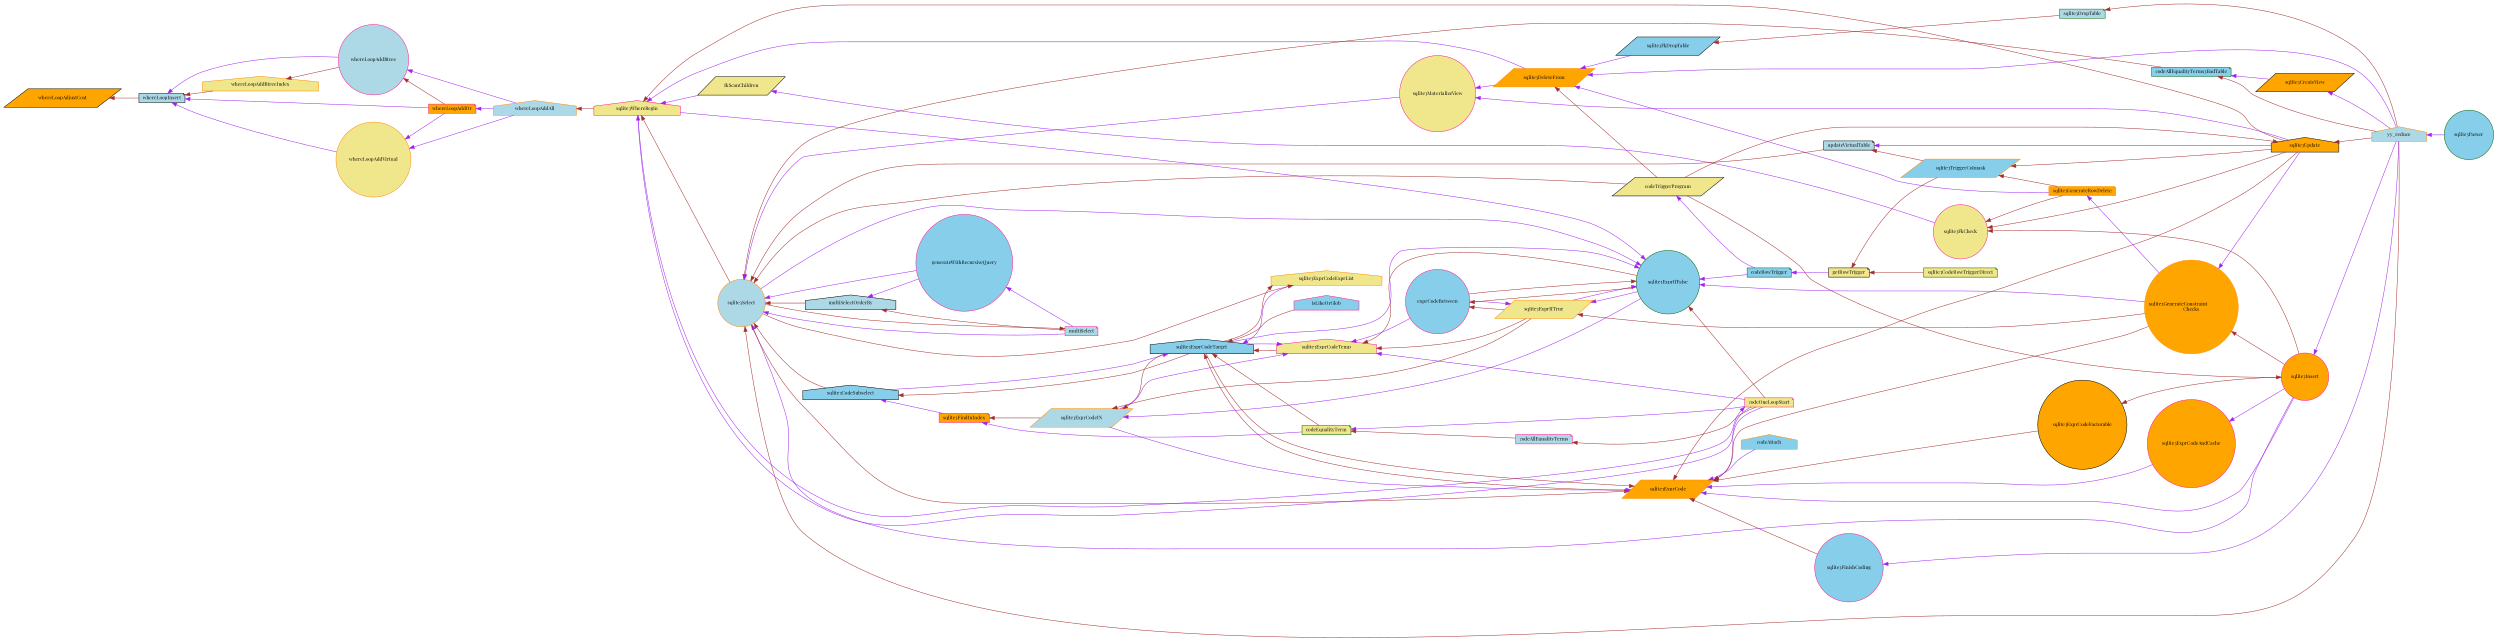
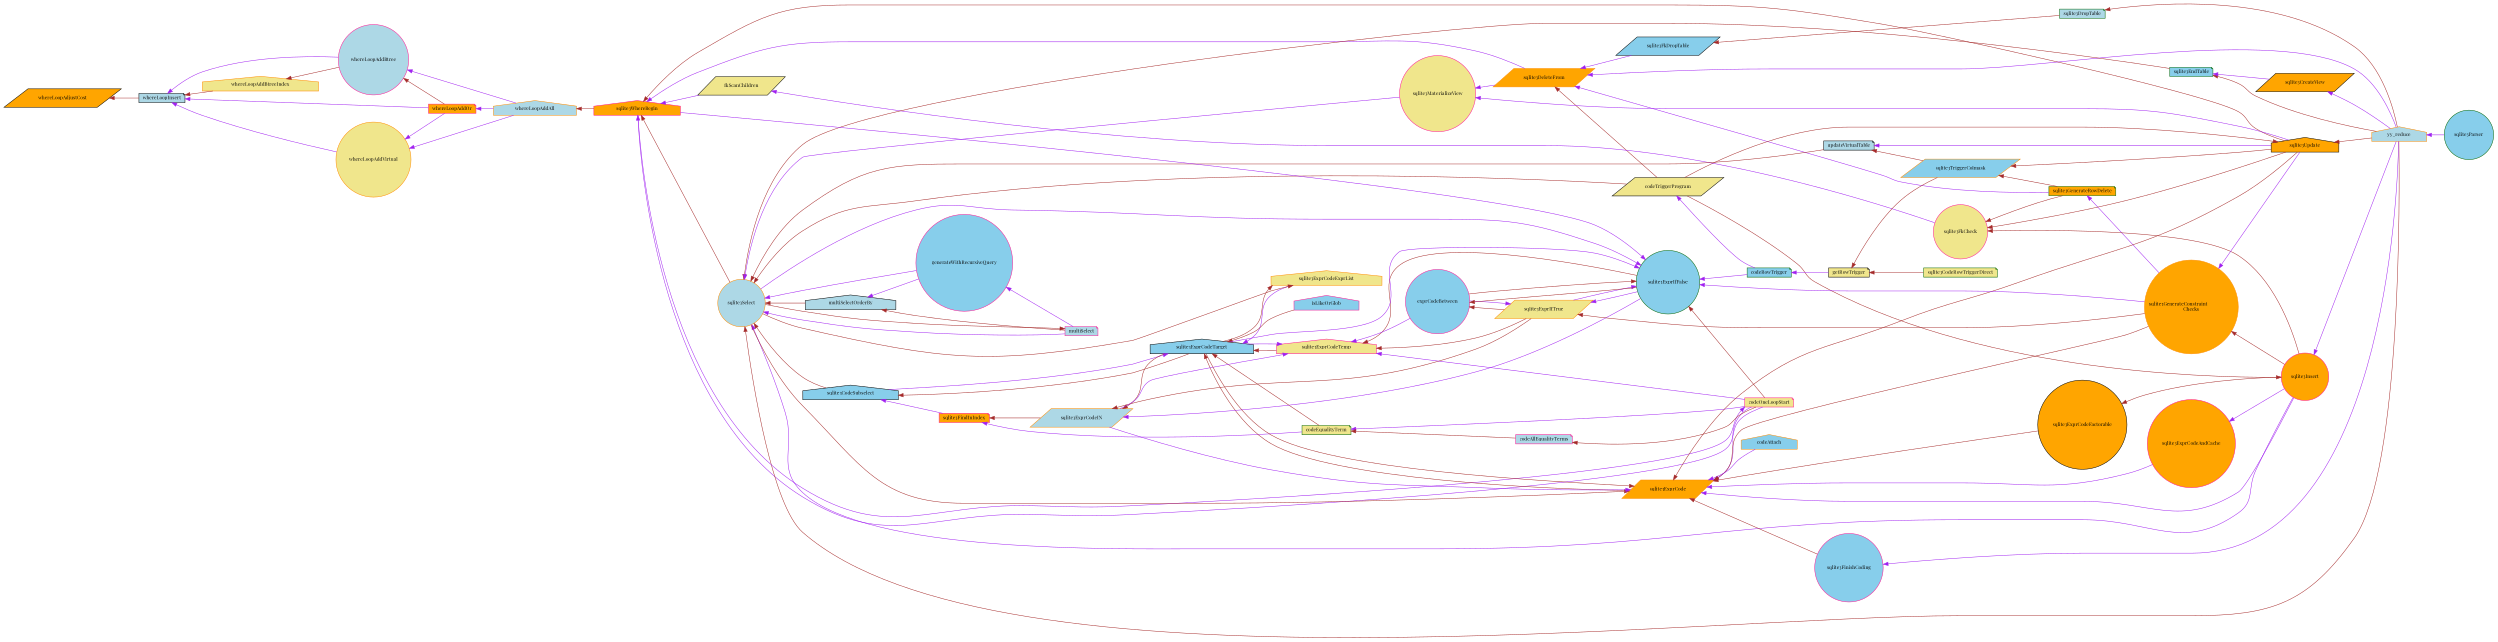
(2191, 72) -> (2191, 72)
(637, 109) -> (637, 109)
(2082, 191) -> (2082, 191)
